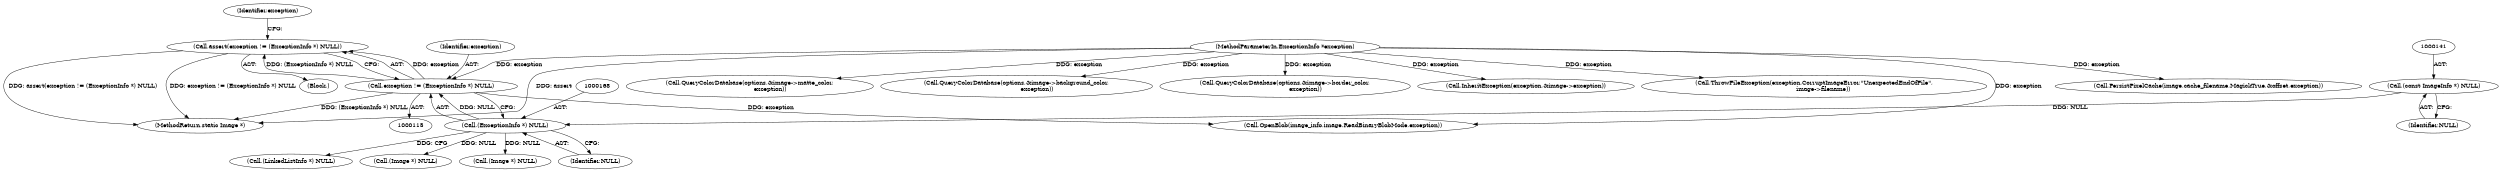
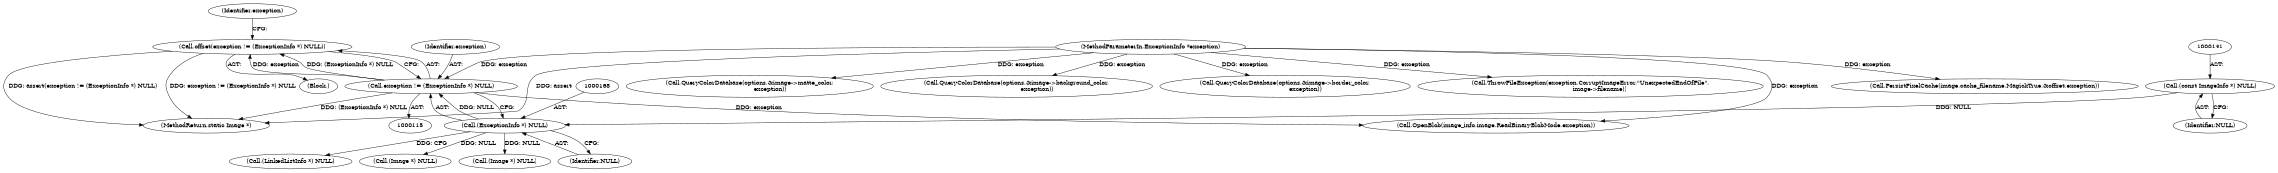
(268, 47) -> (252, 47)
(1526, 86) -> none
